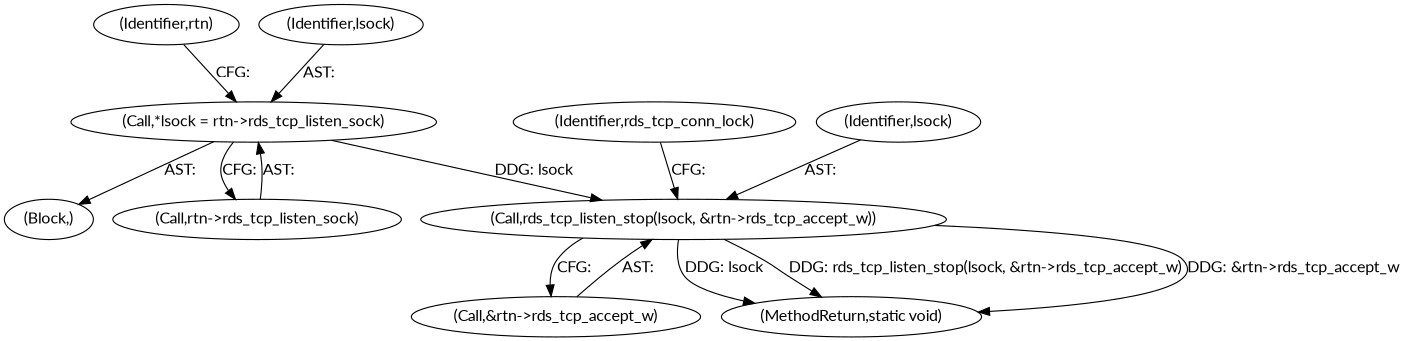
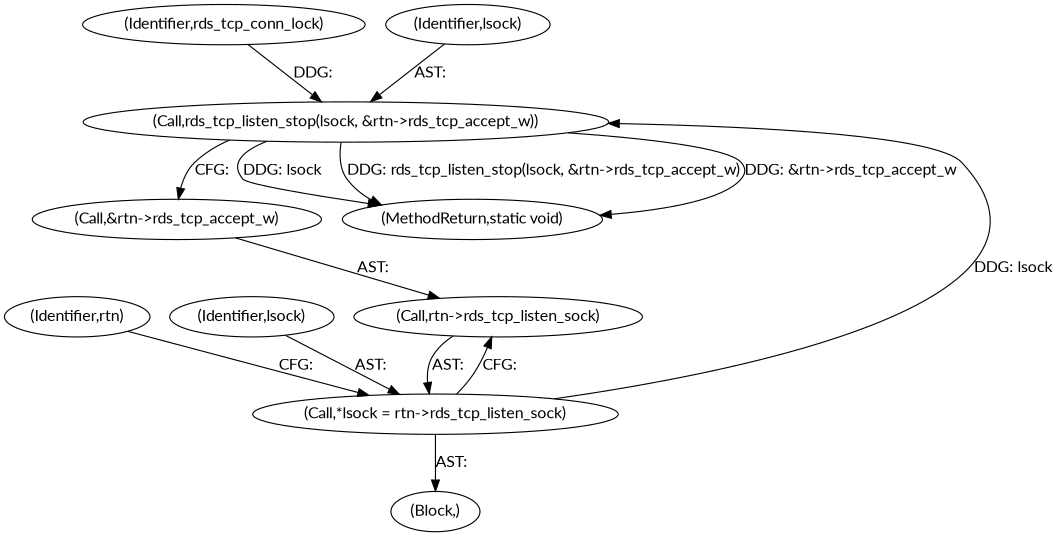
(691, 171) -> (316, 73)
(609, 270) -> (332, 266)
